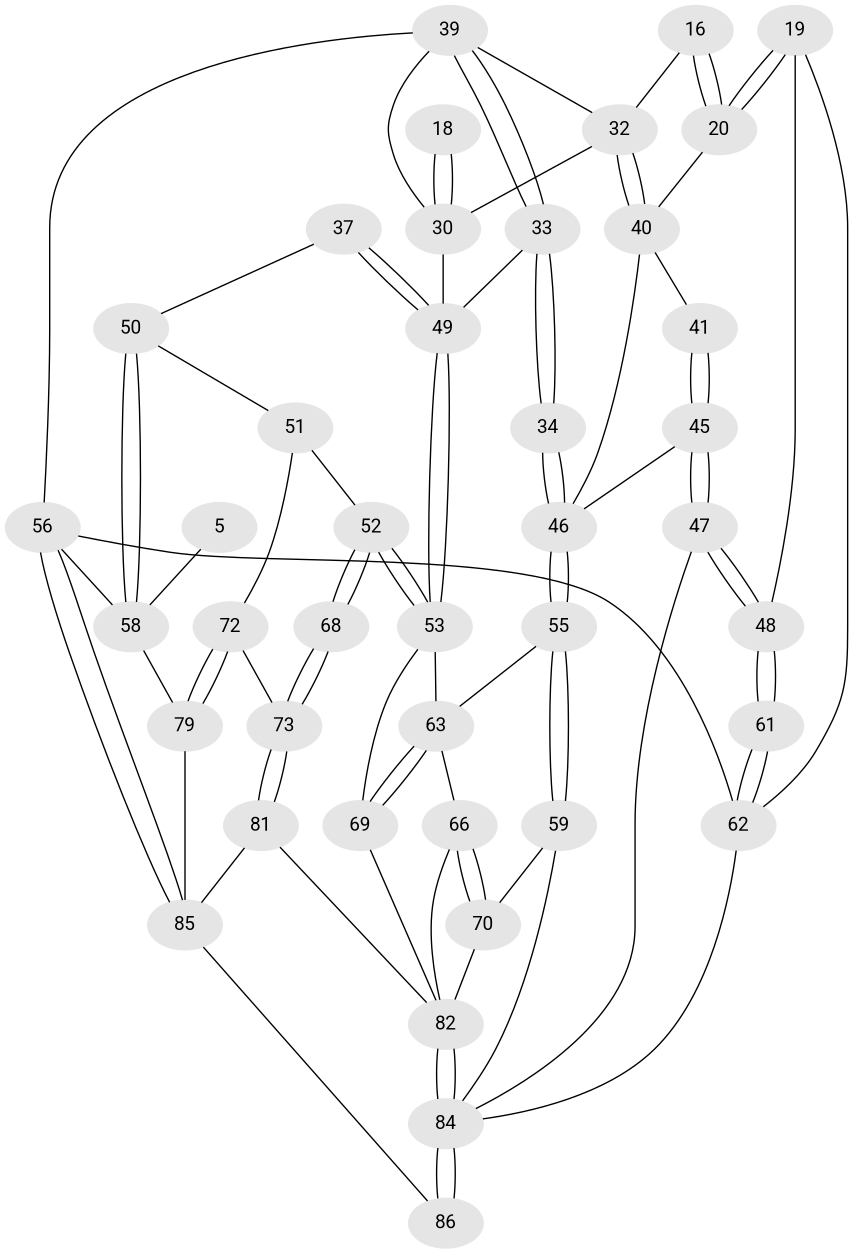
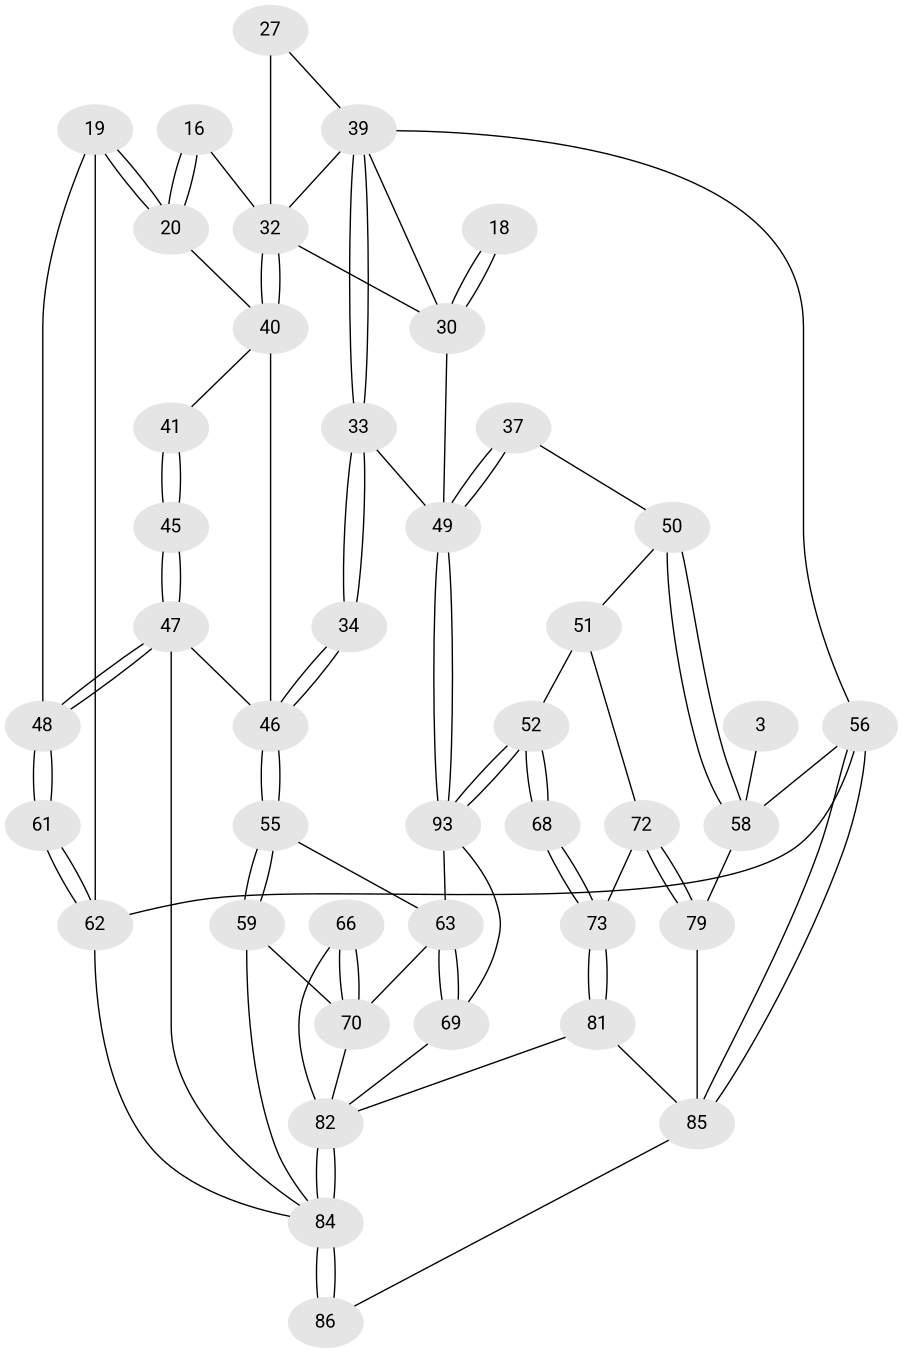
none -> (271, 30)
(629, 478) -> (221, 676)
(220, 527) -> (761, 726)
(435, 627) -> (443, 826)
(448, 776) -> (399, 975)
